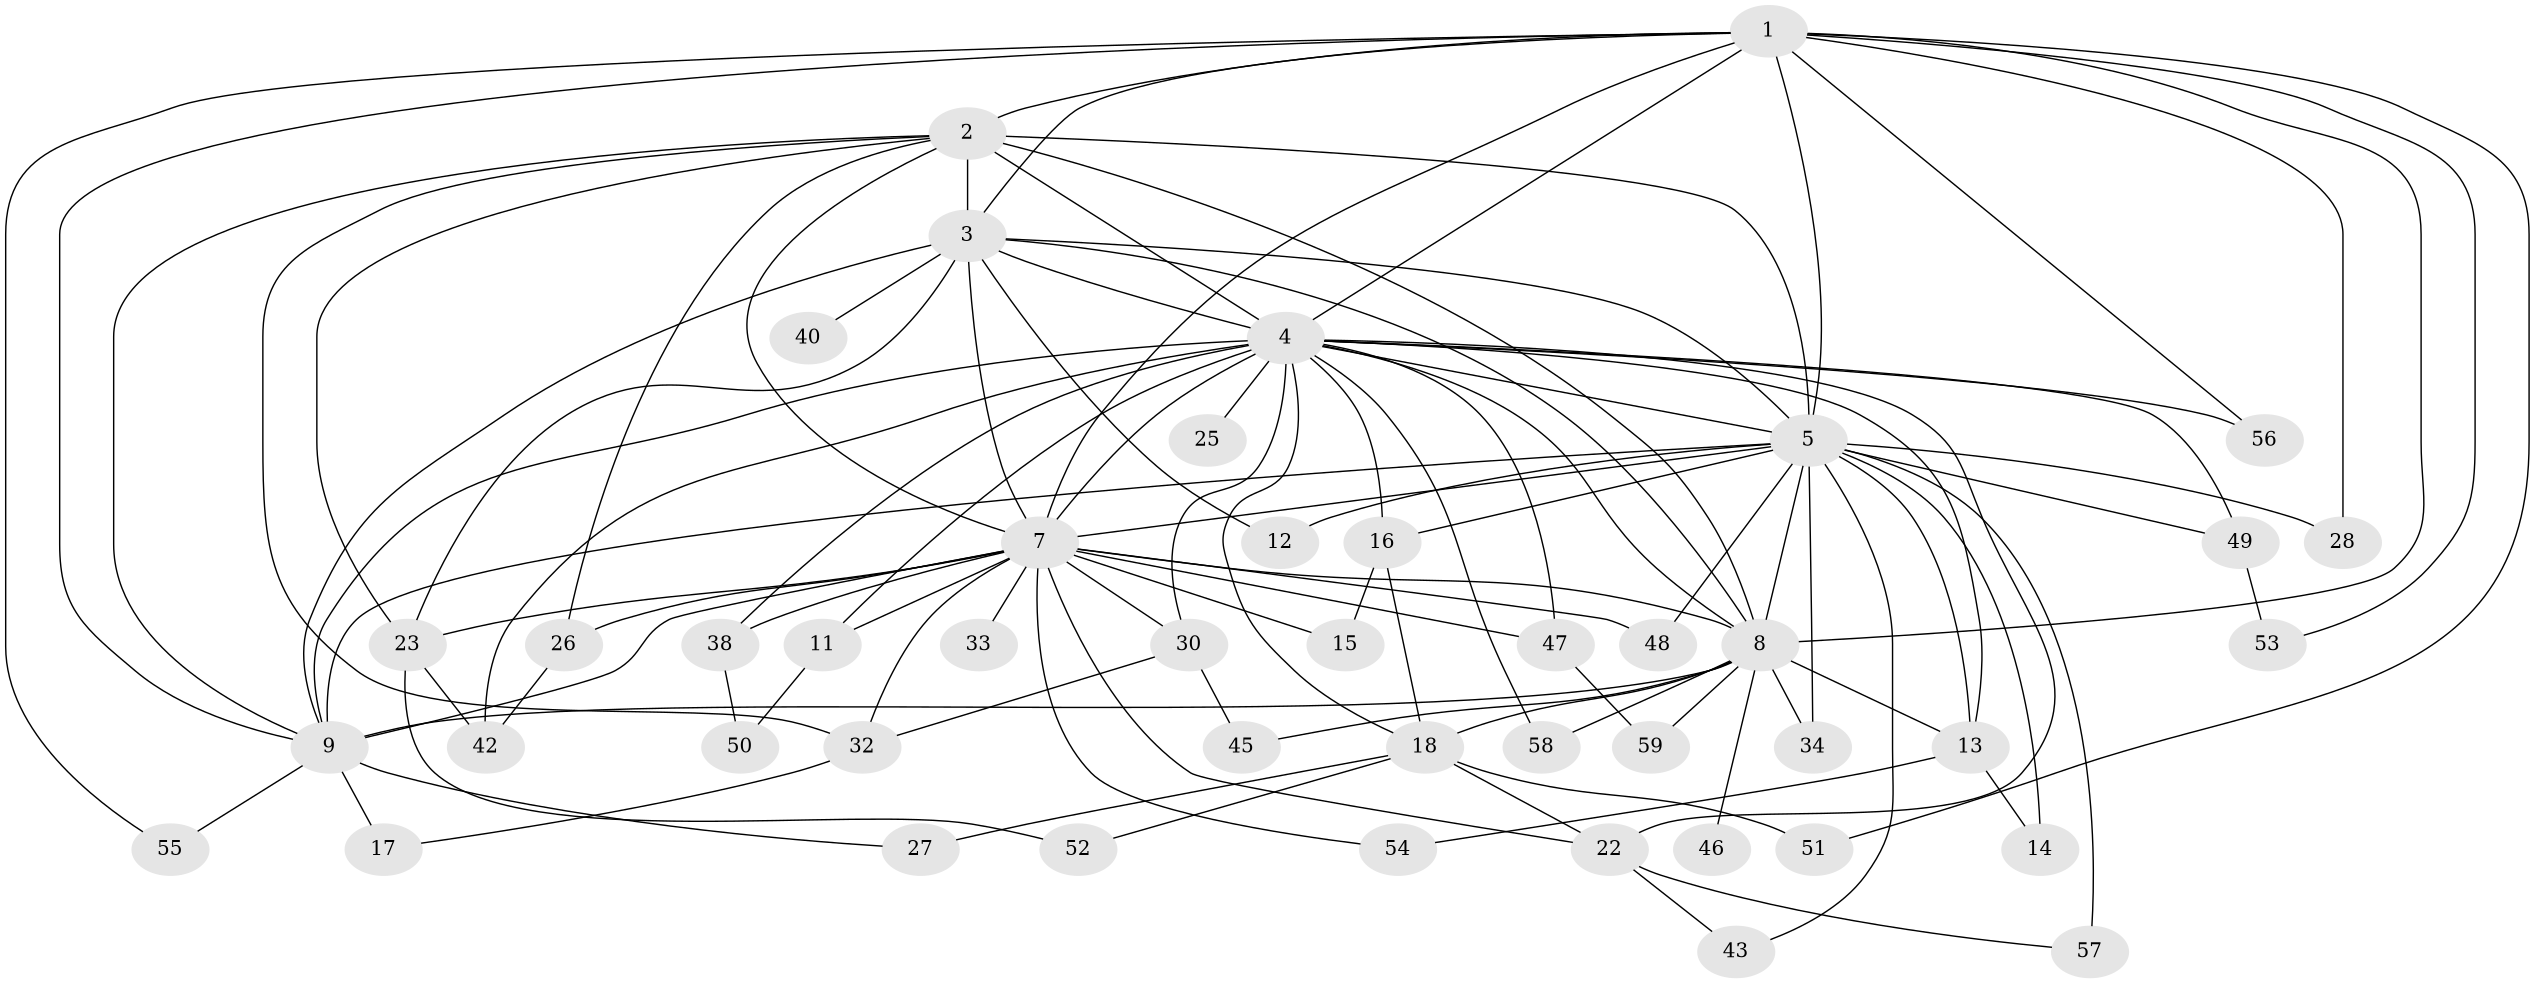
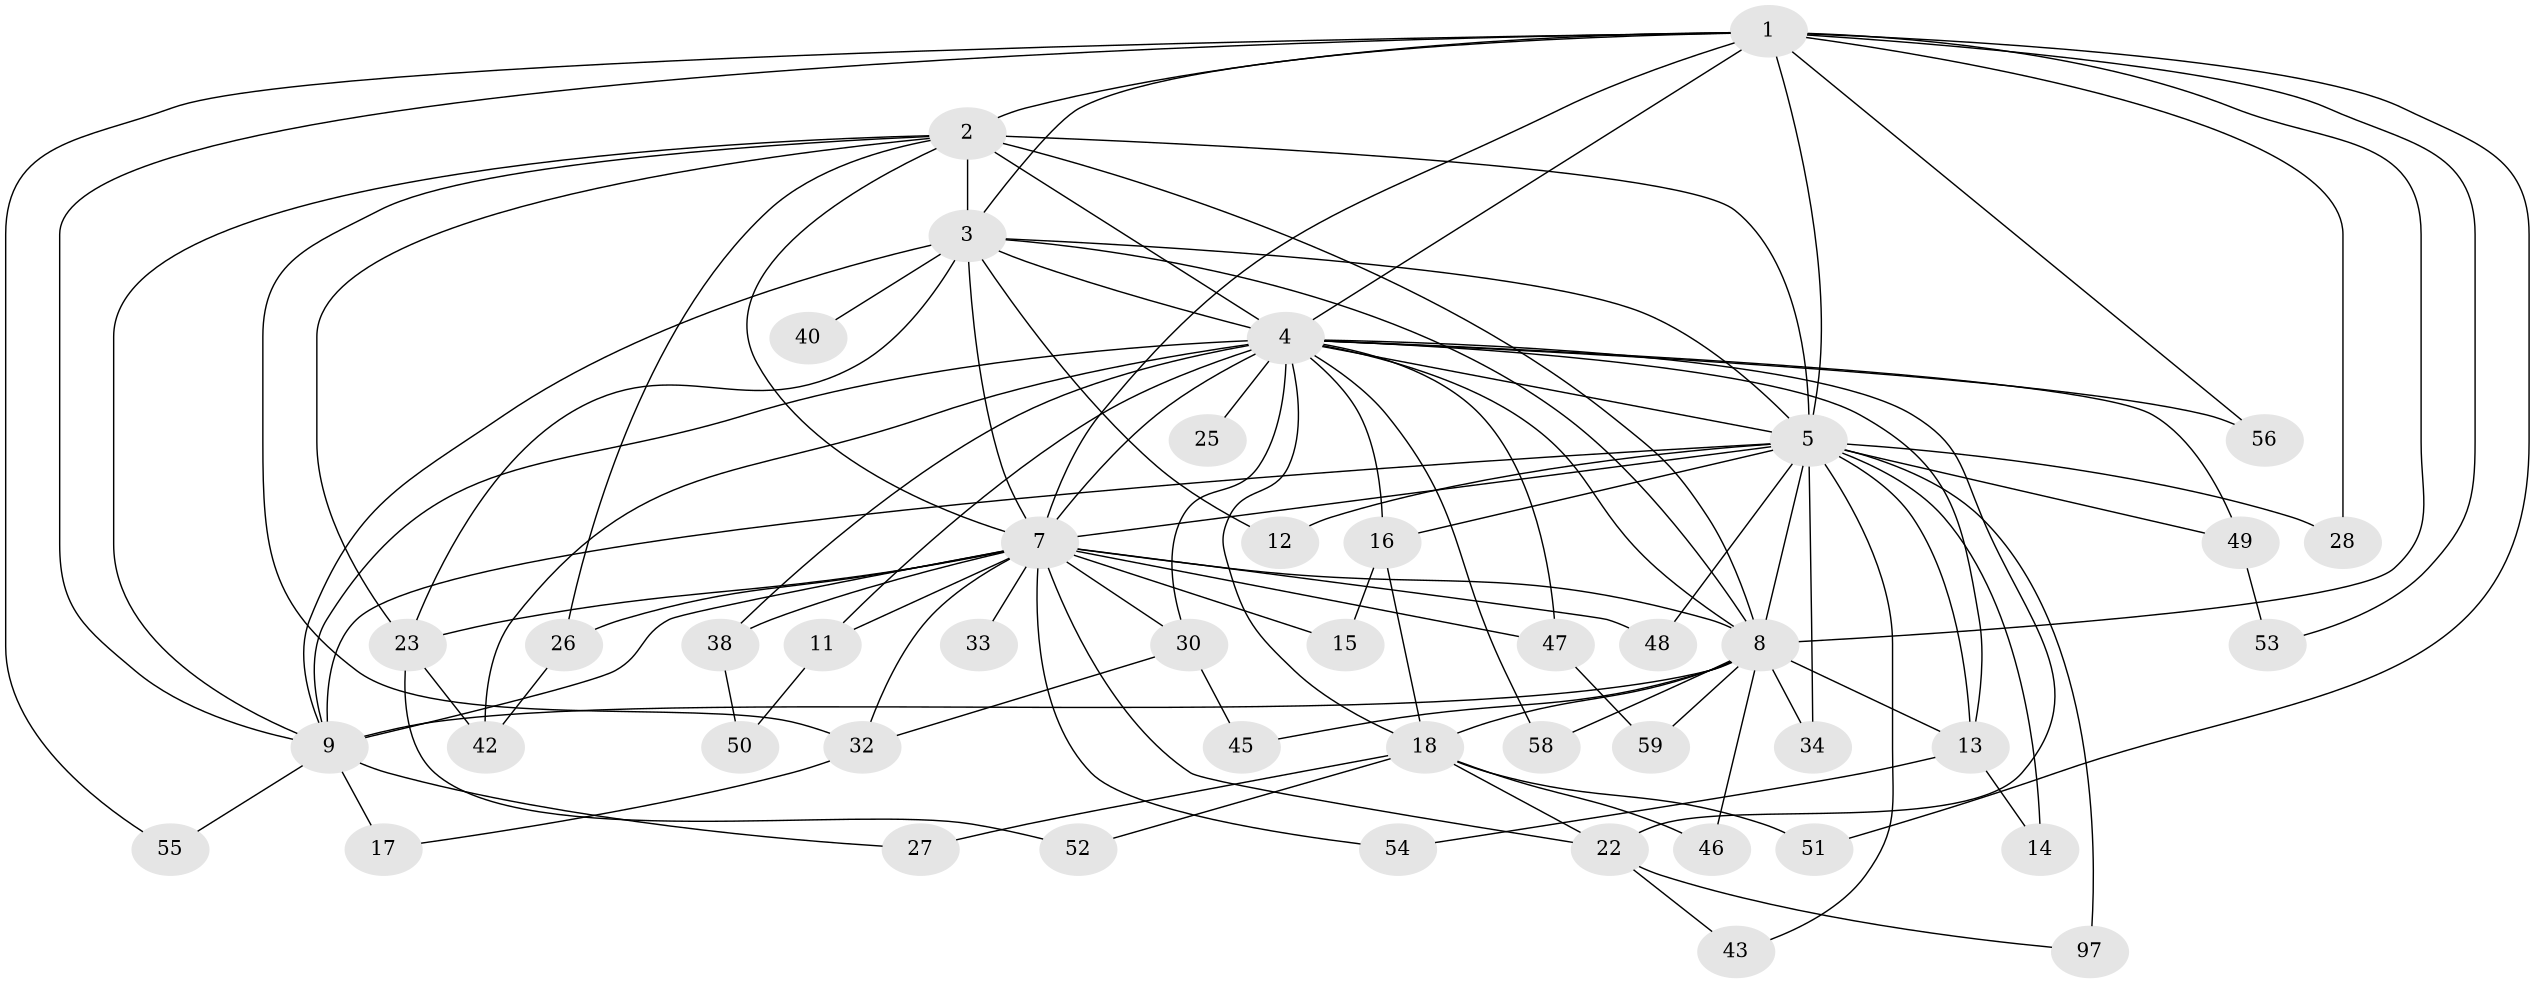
none -> (1593, 802)
(2090, 952) -> (2090, 952)
